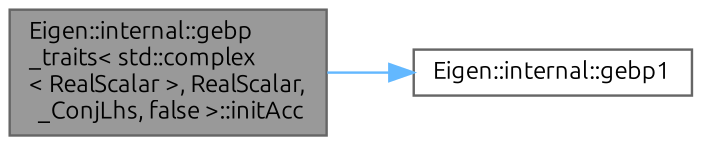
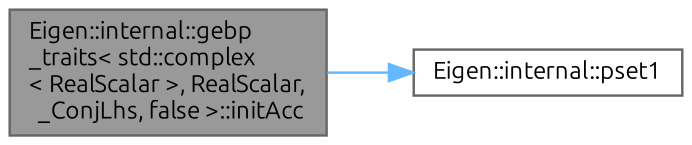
(553, 73) -> (548, 73)
